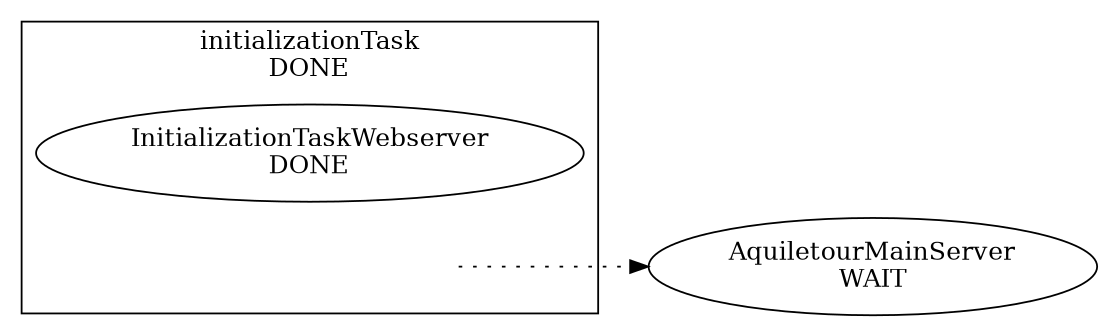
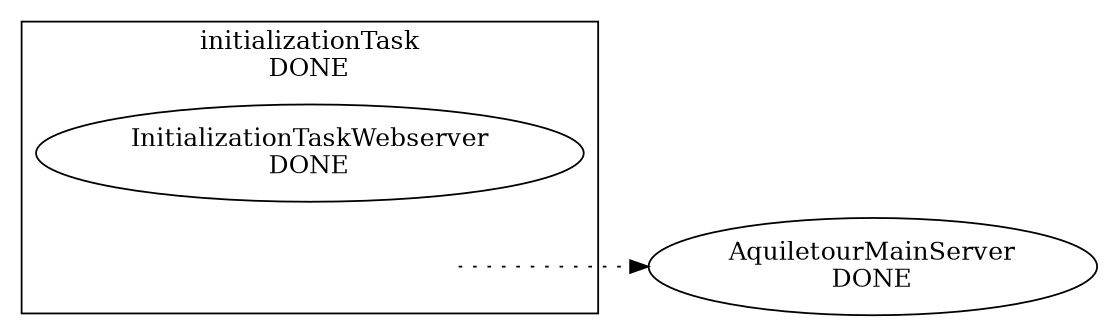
(873, 267) -> (873, 267)
